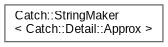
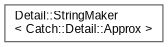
(84, 23) -> (84, 23)
